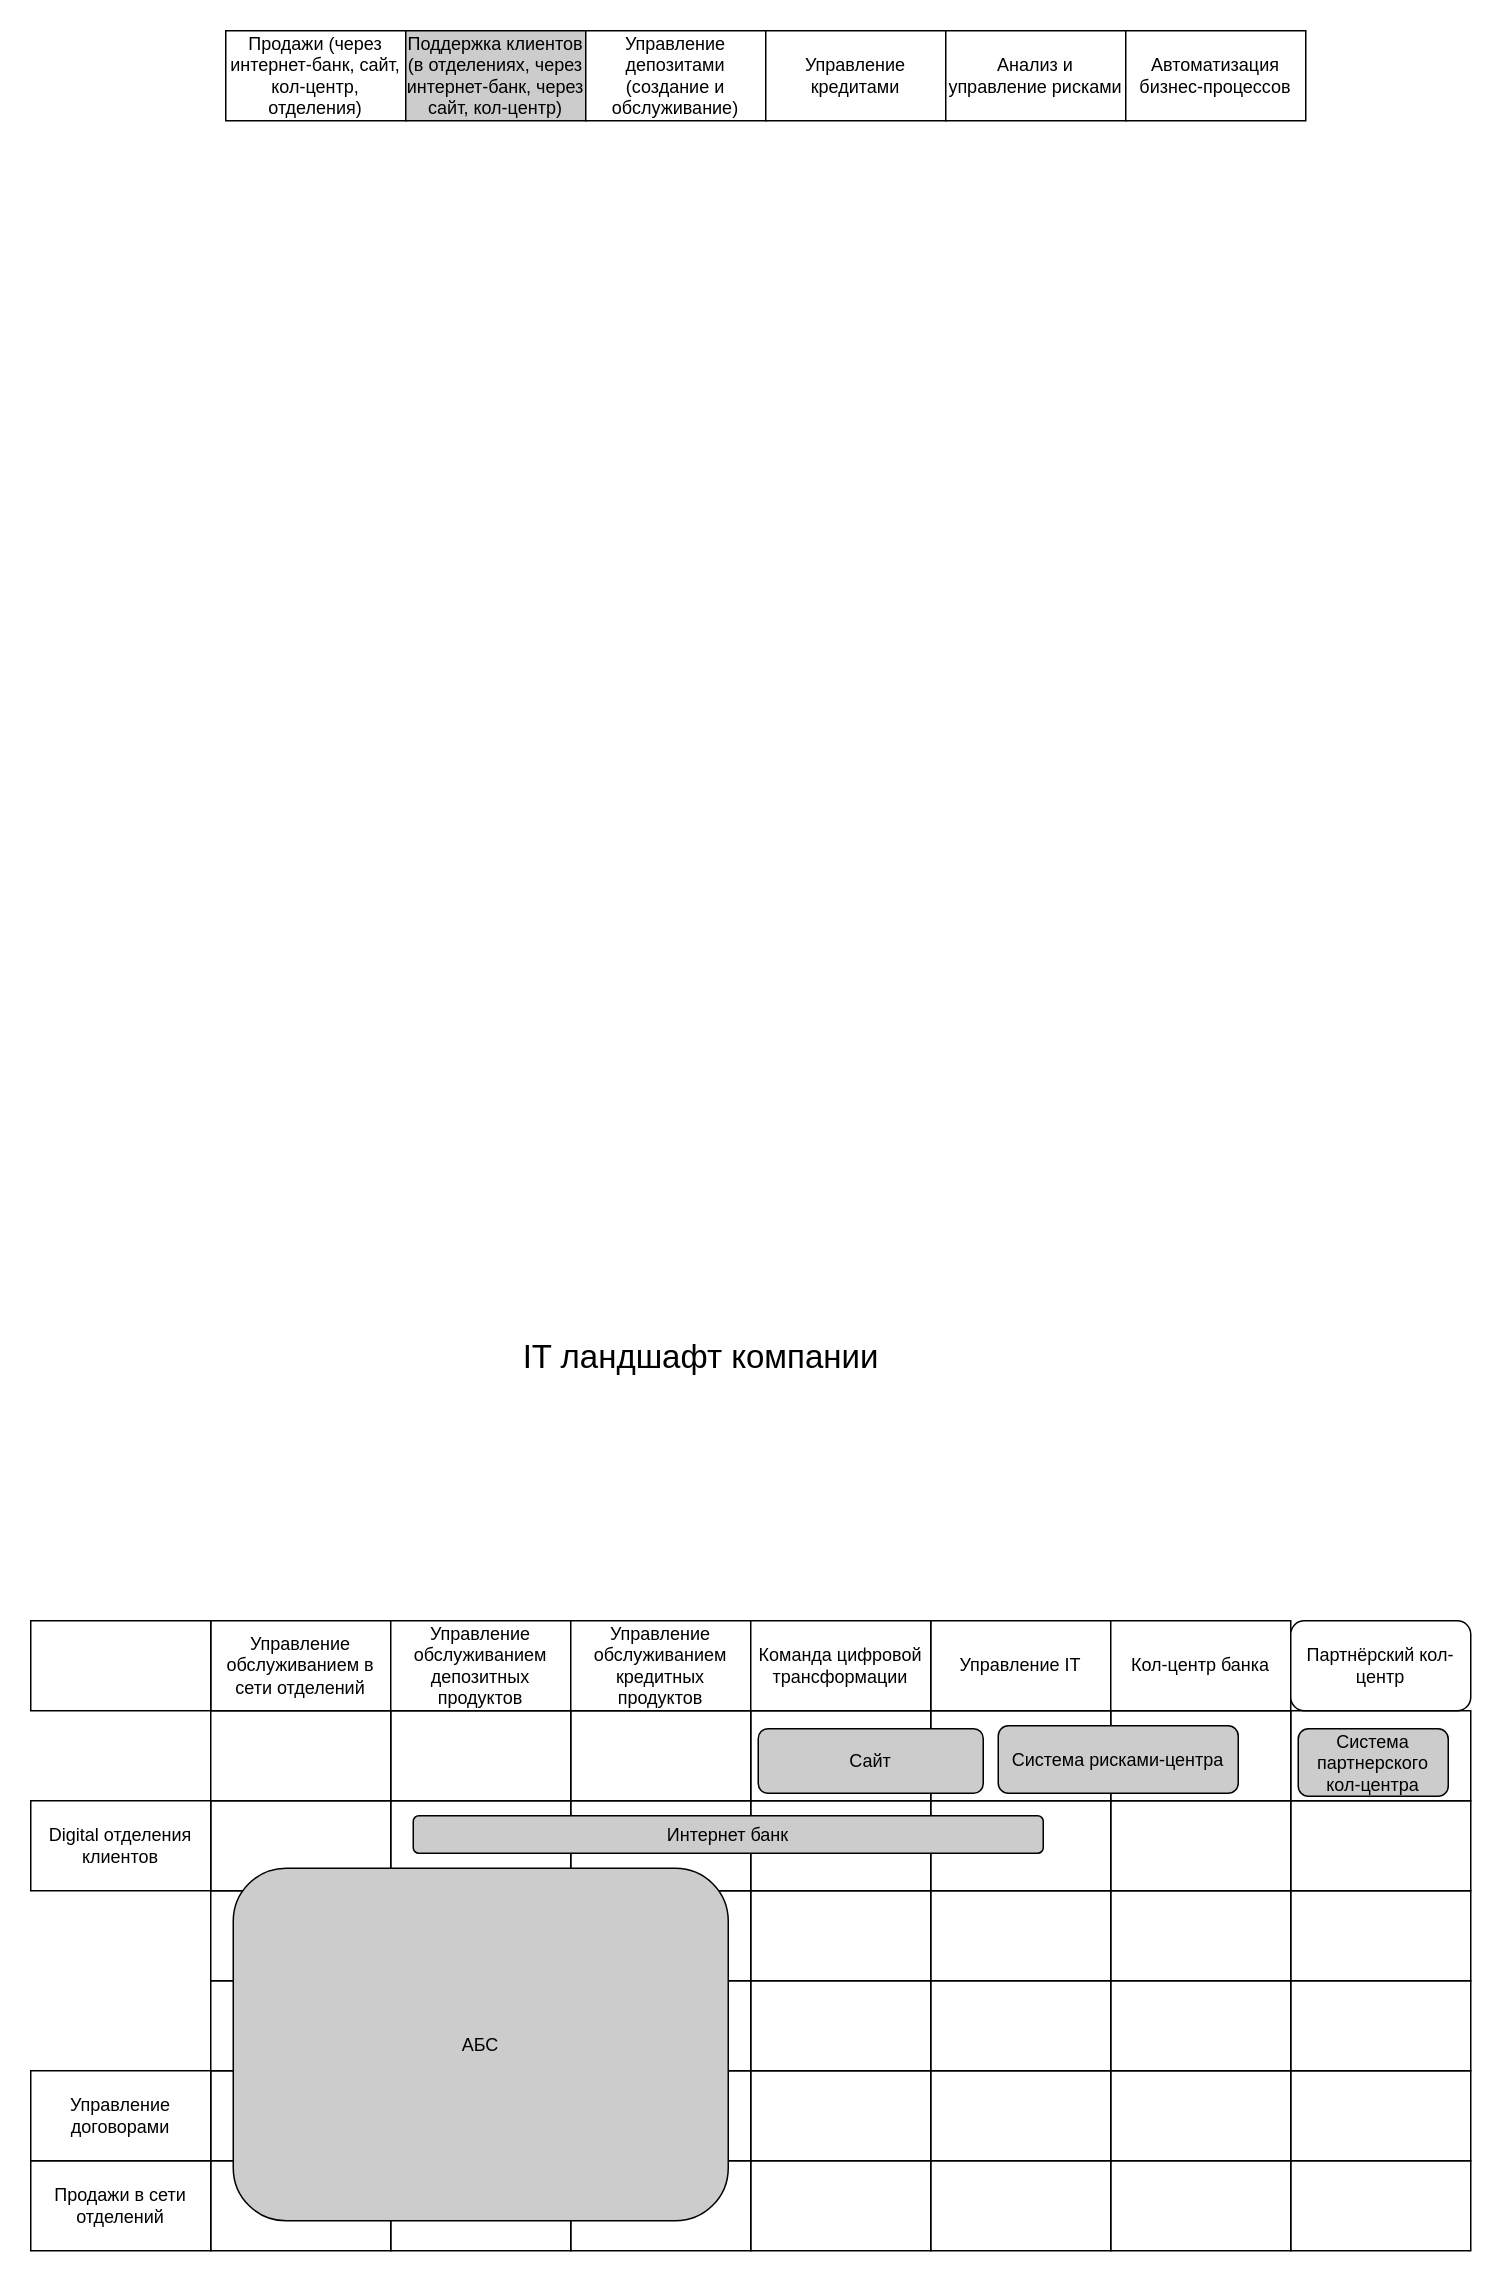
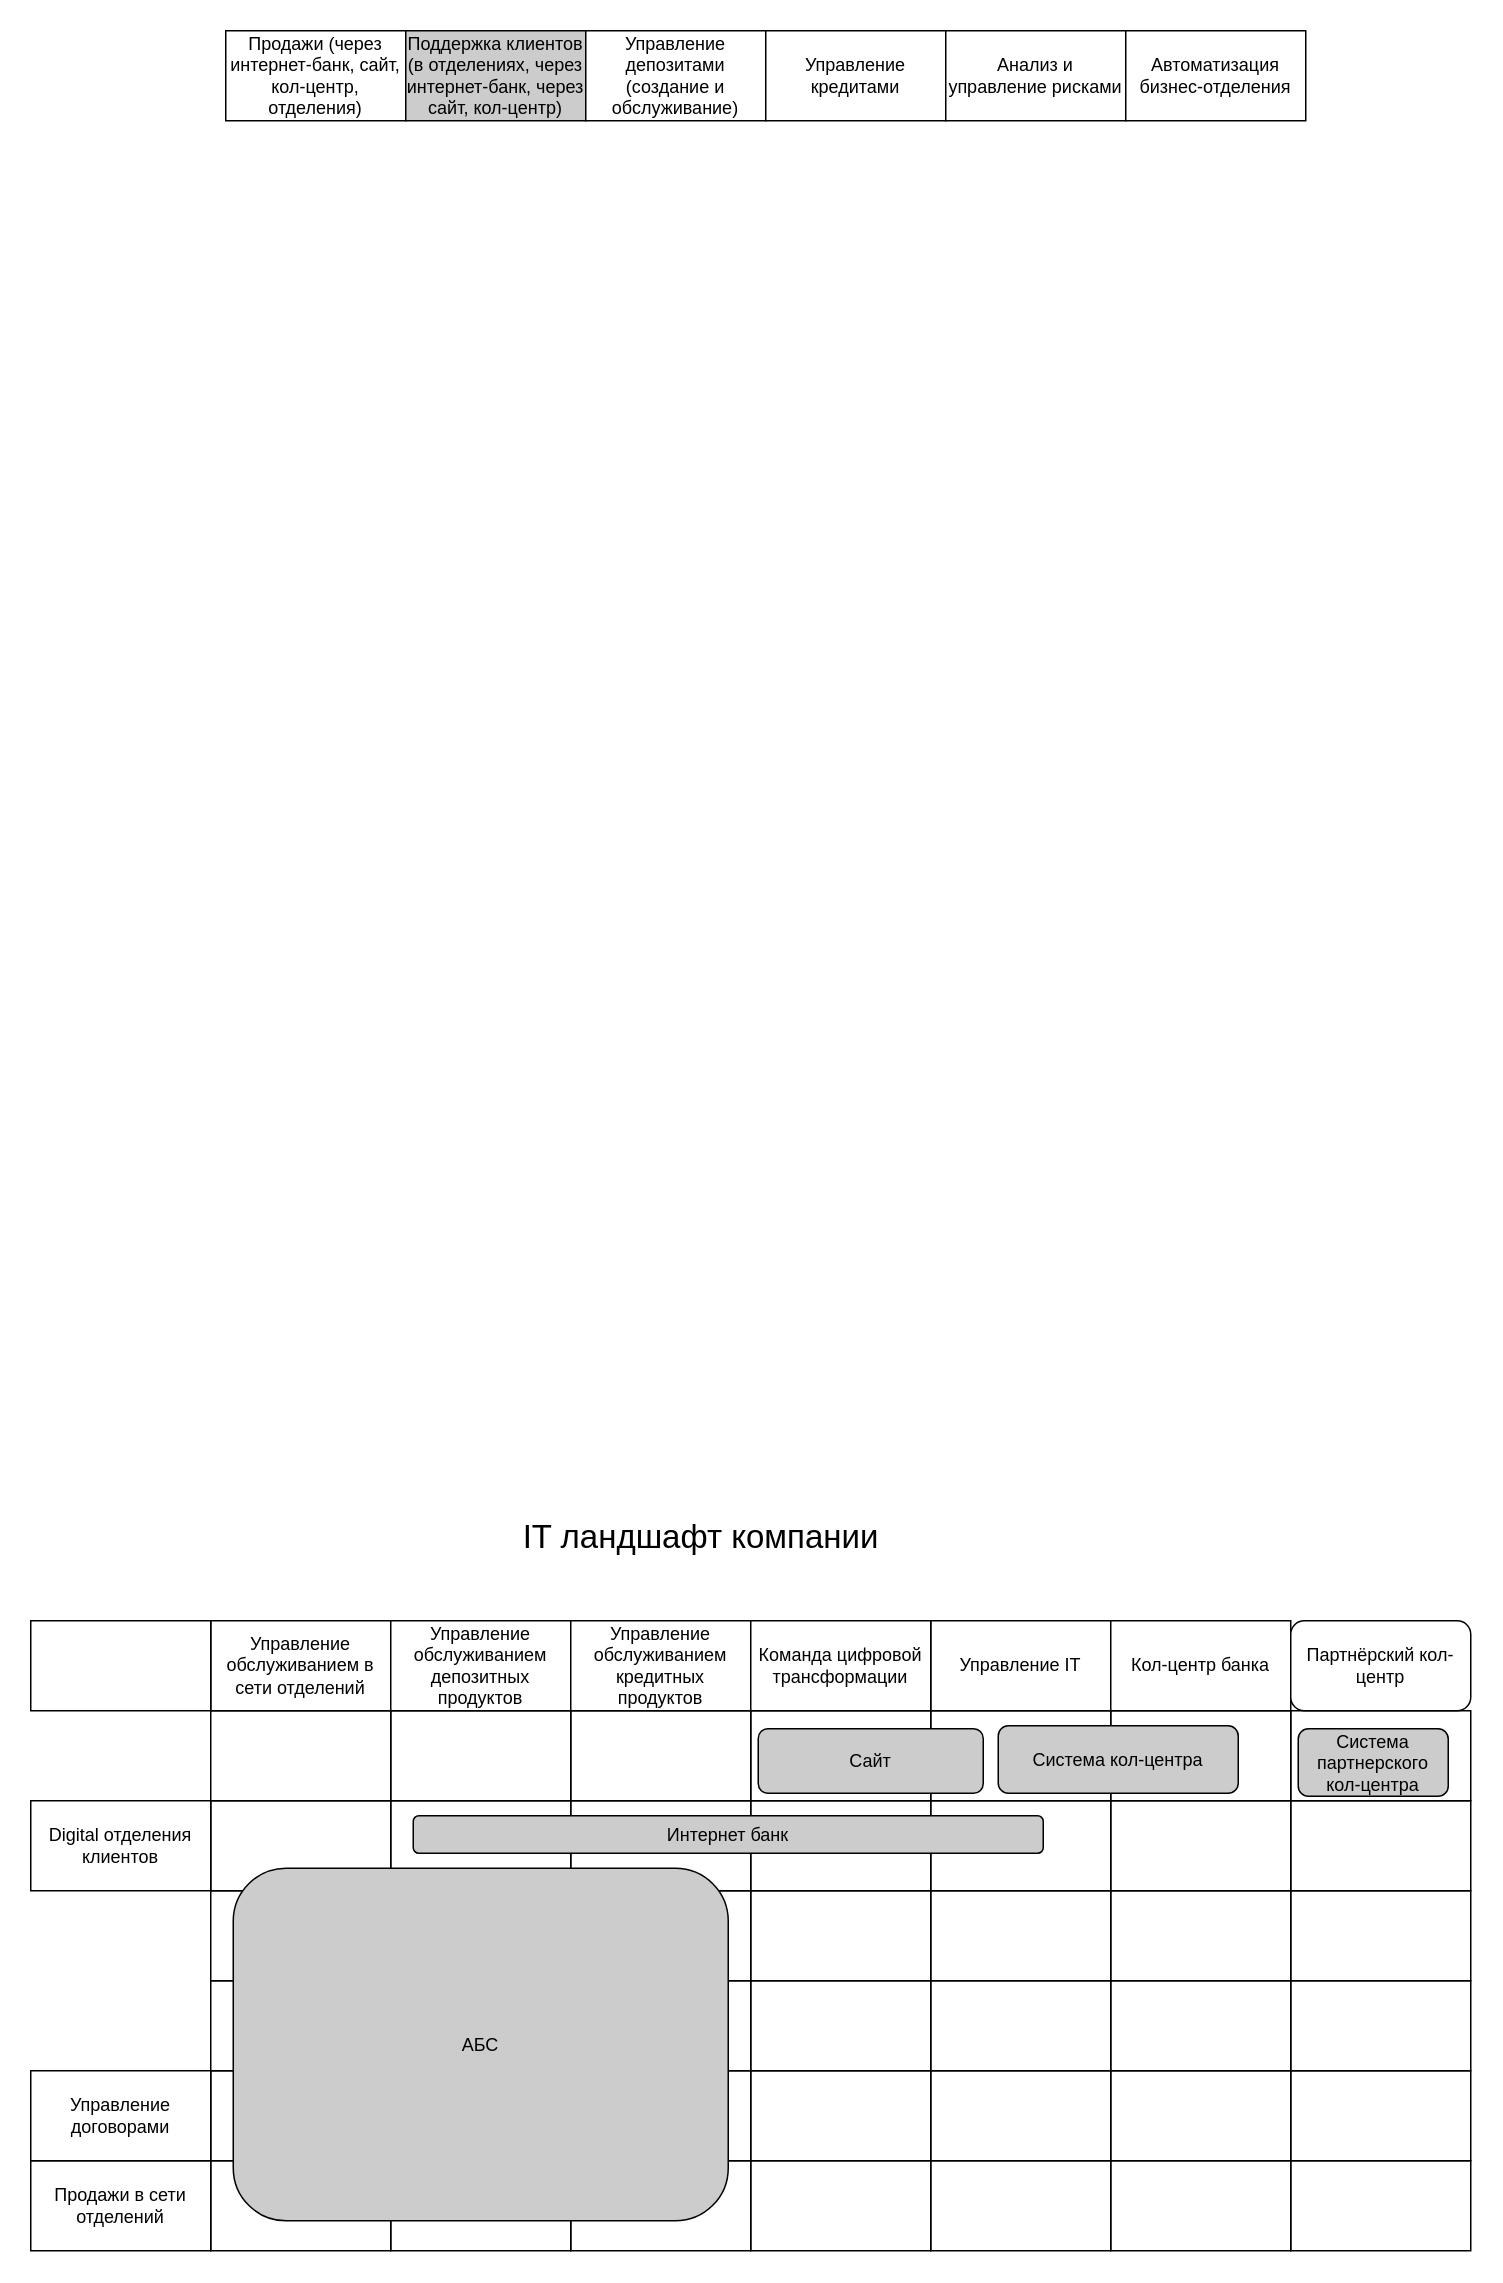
(1216, 76) -> (1216, 76)
(701, 1358) -> (701, 1538)
(1118, 1760) -> (1118, 1760)
